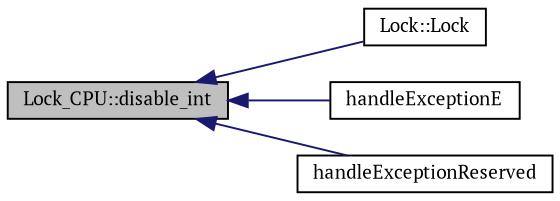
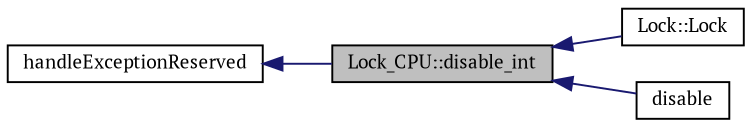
(425, 100) -> (683, 100)
(281, 140) -> (307, 64)
